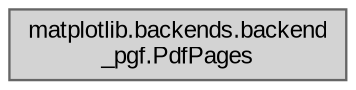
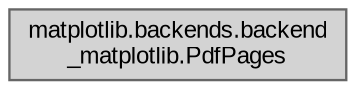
(178, 45) -> (178, 45)
